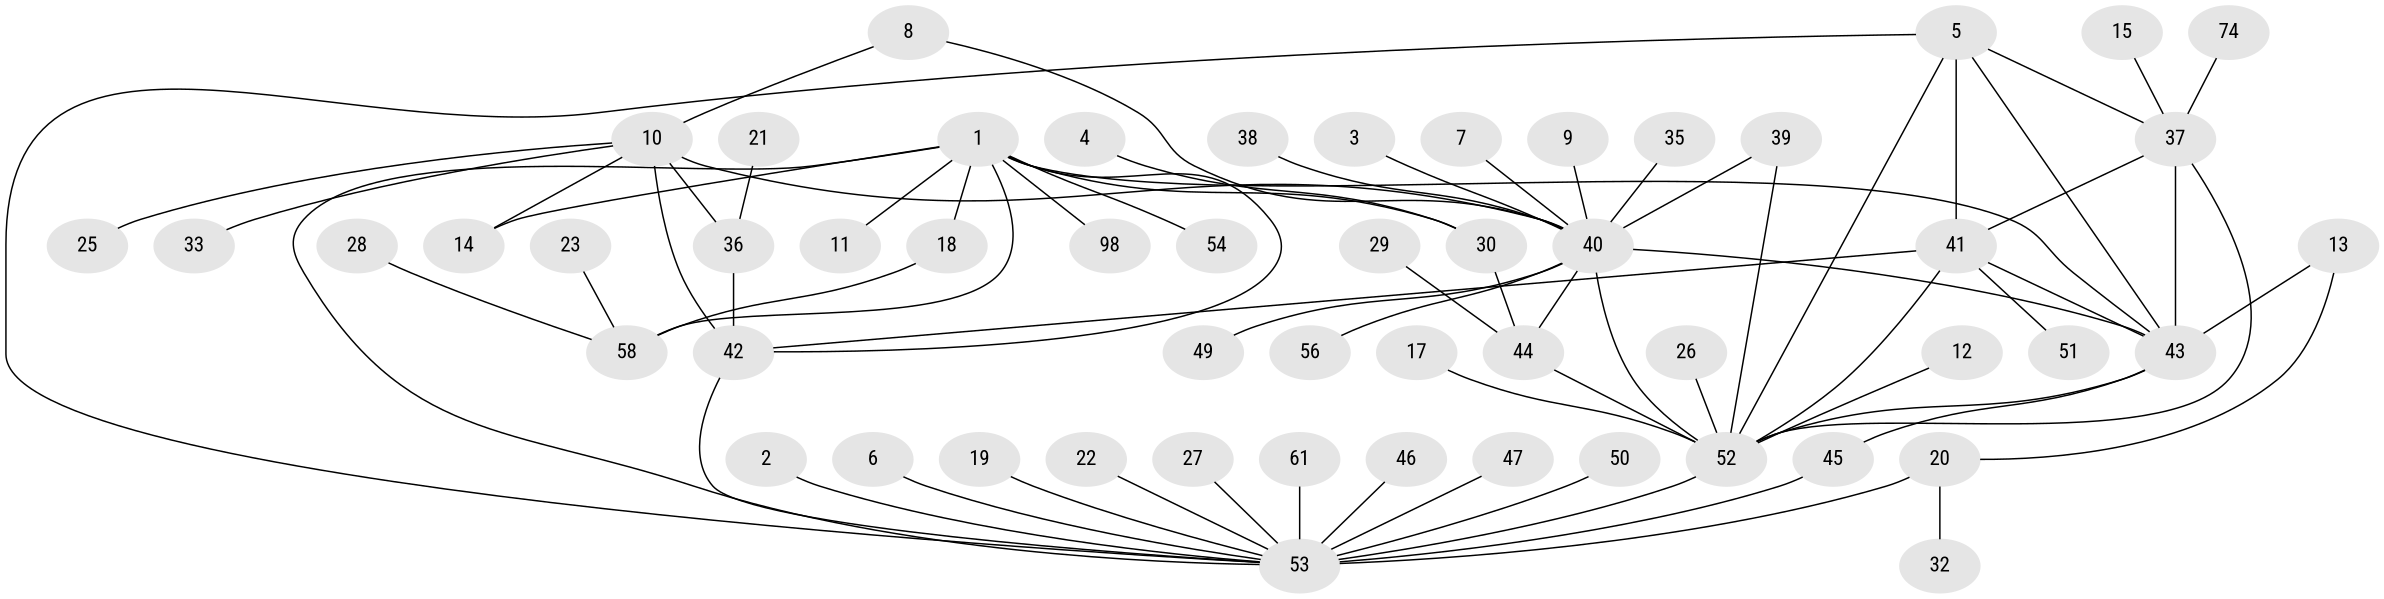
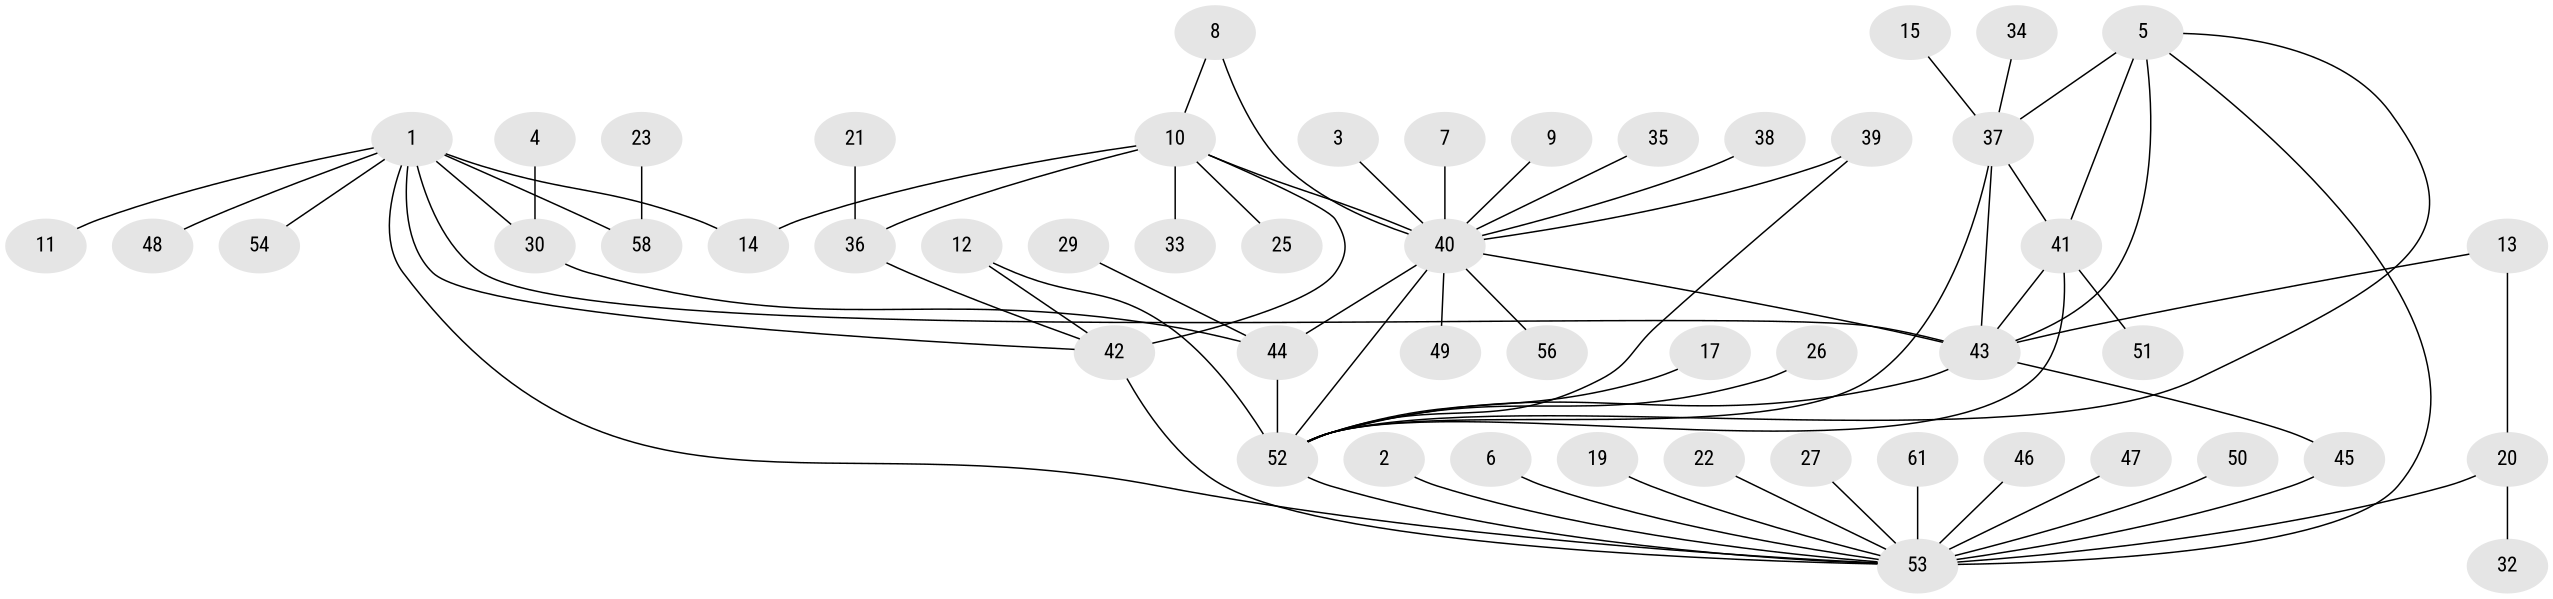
(2229, 33) -> (2017, 33)
(357, 246) -> none
(947, 246) -> none
(1110, 246) -> (153, 246)
(1288, 304) -> (1038, 299)
